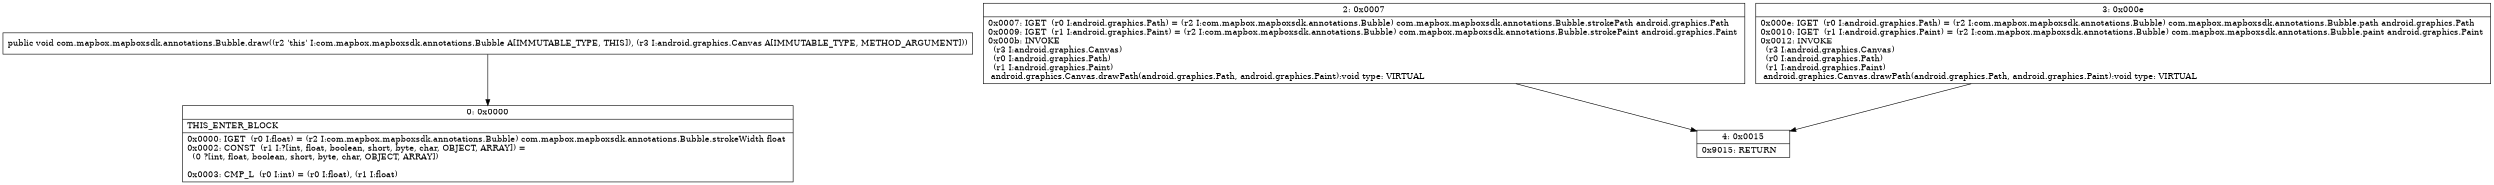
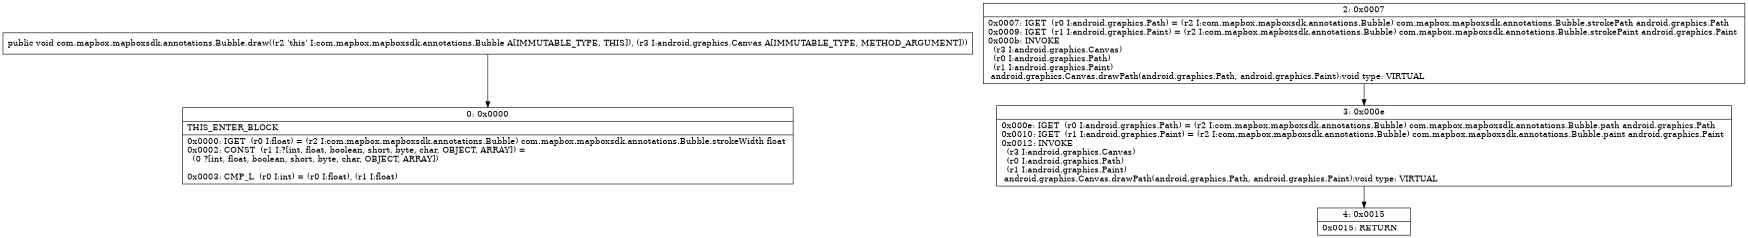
(1603, 107) -> (1364, 92)
(1743, 150) -> (1364, 228)
